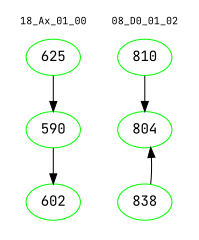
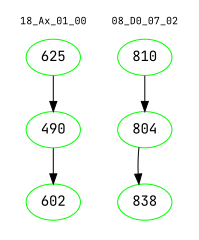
(145, 22) -> (145, 22)
(53, 130) -> (53, 130)
(152, 171) -> (138, 161)
